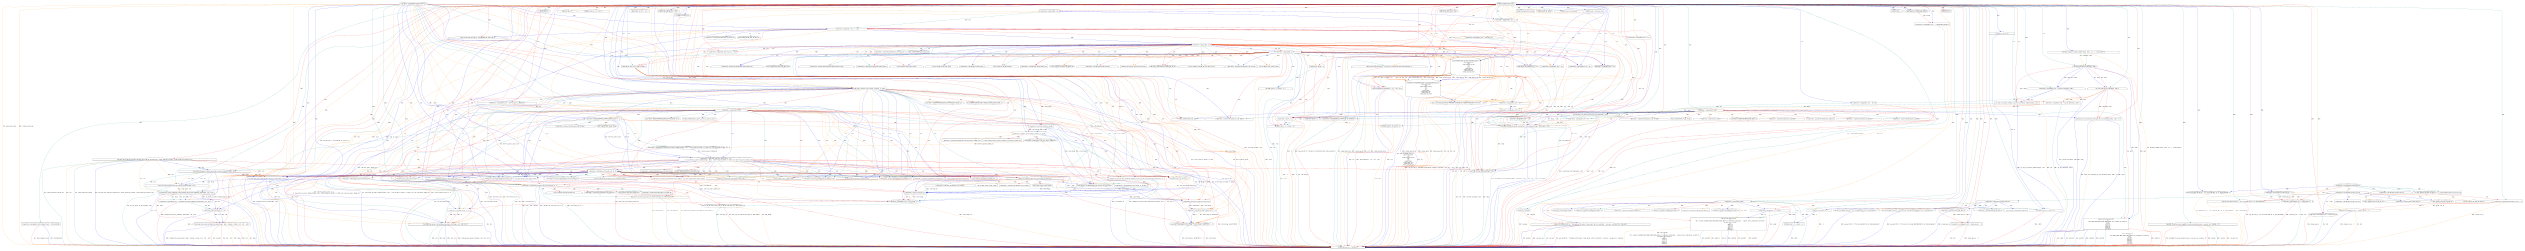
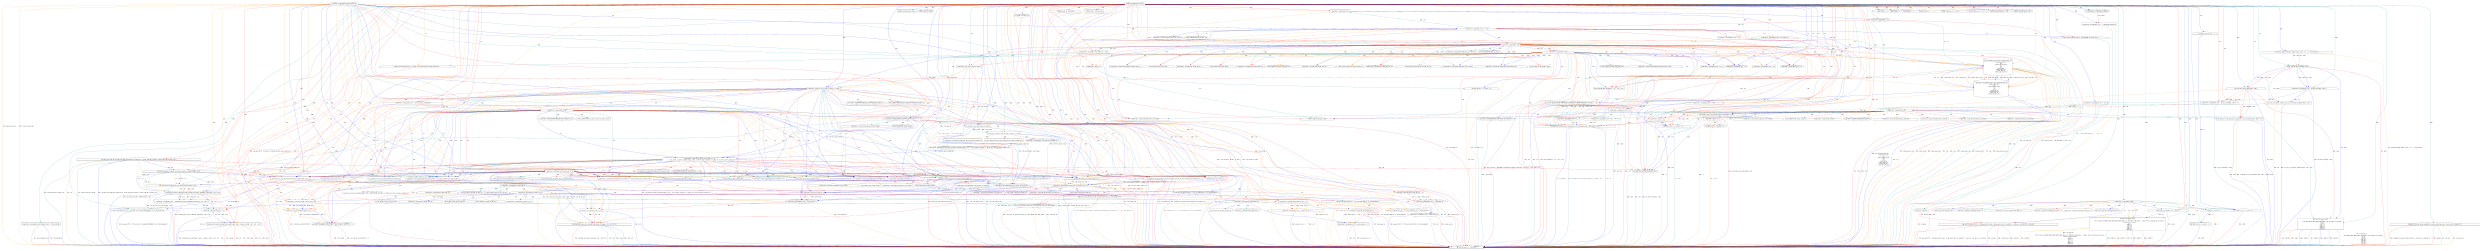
(949, 20) -> (1410, 20)
(906, 67) -> none
(266, 201) -> (233, 201)
